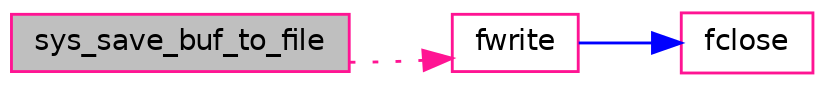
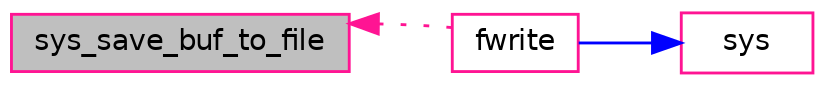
(747, 43) -> (747, 43)
(386, 62) -> (415, 25)
